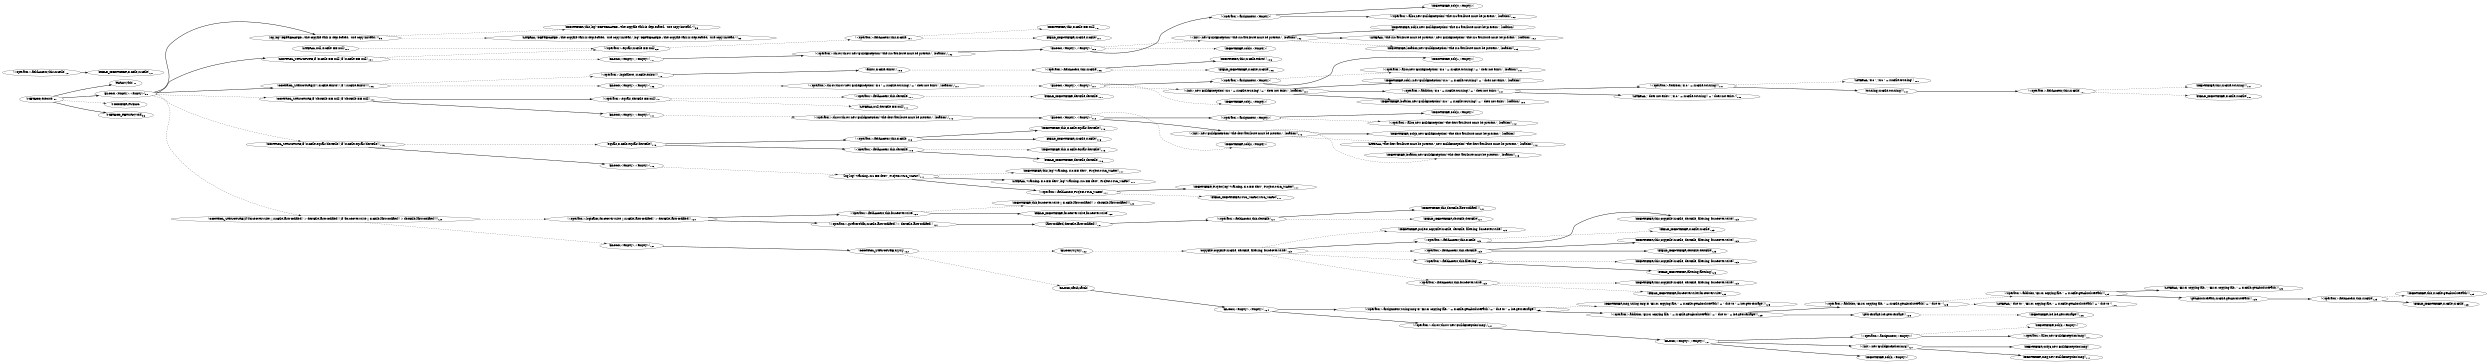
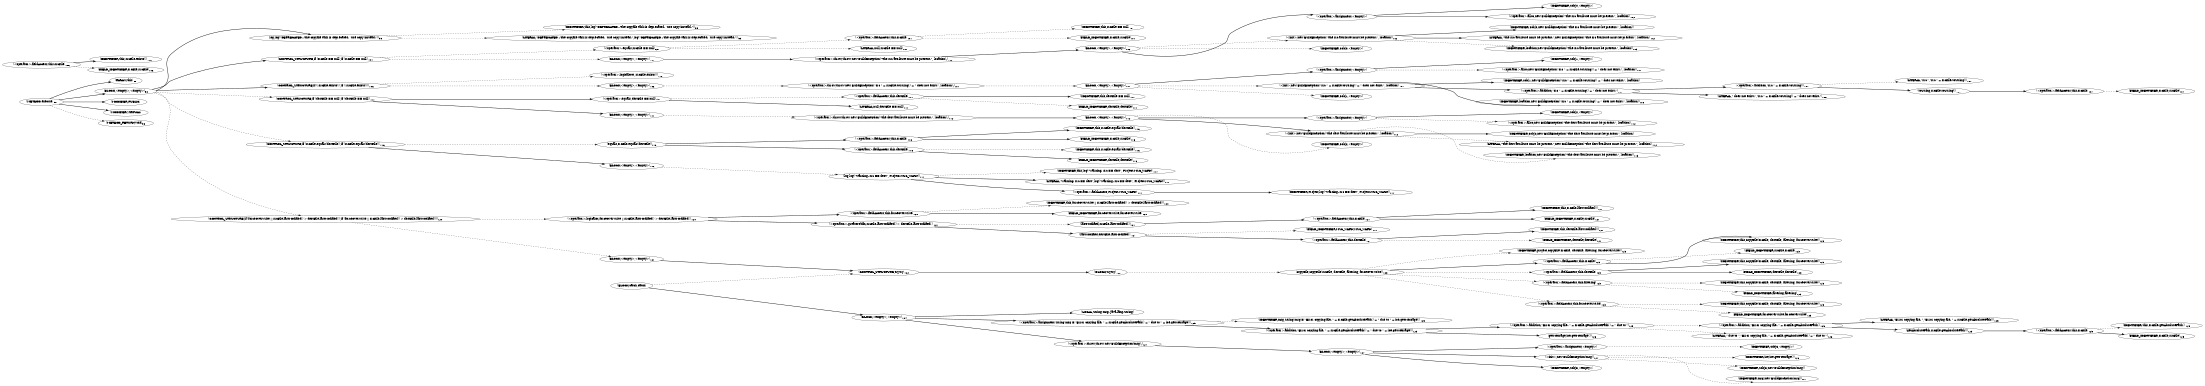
(475, 49) -> (759, 49)
(884, 70) -> none
(2224, 86) -> none
none -> (1108, 97)
(83, 102) -> (83, 102)
(759, 103) -> (759, 103)
(78, 108) -> (76, 115)
none -> (126, 113)
(1158, 195) -> (1220, 233)
none -> (1572, 208)
none -> (1108, 224)
(985, 251) -> (1003, 272)
(1569, 267) -> (1671, 288)
(979, 270) -> (751, 279)
none -> (1108, 312)
(1969, 315) -> (1674, 358)
(2057, 336) -> none
(1967, 347) -> (1670, 362)
(1968, 352) -> (1678, 360)
